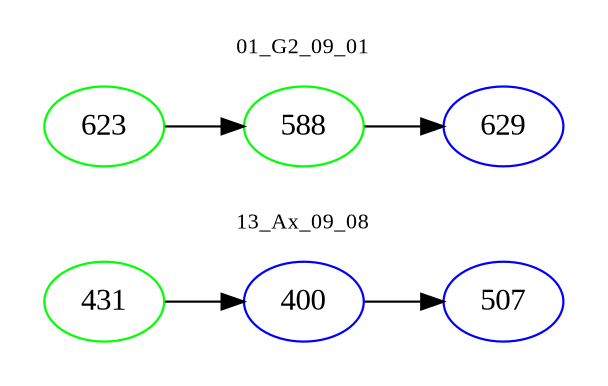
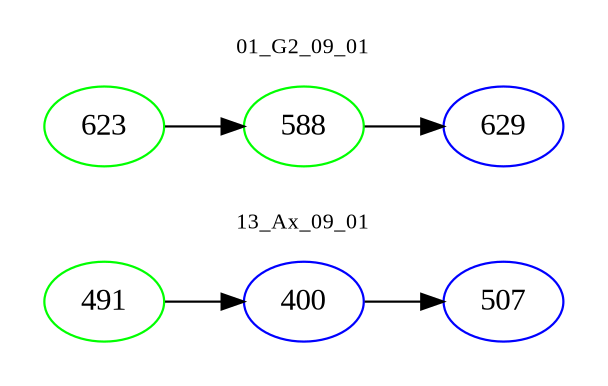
(304, 223) -> (304, 223)
(104, 302) -> (104, 302)
